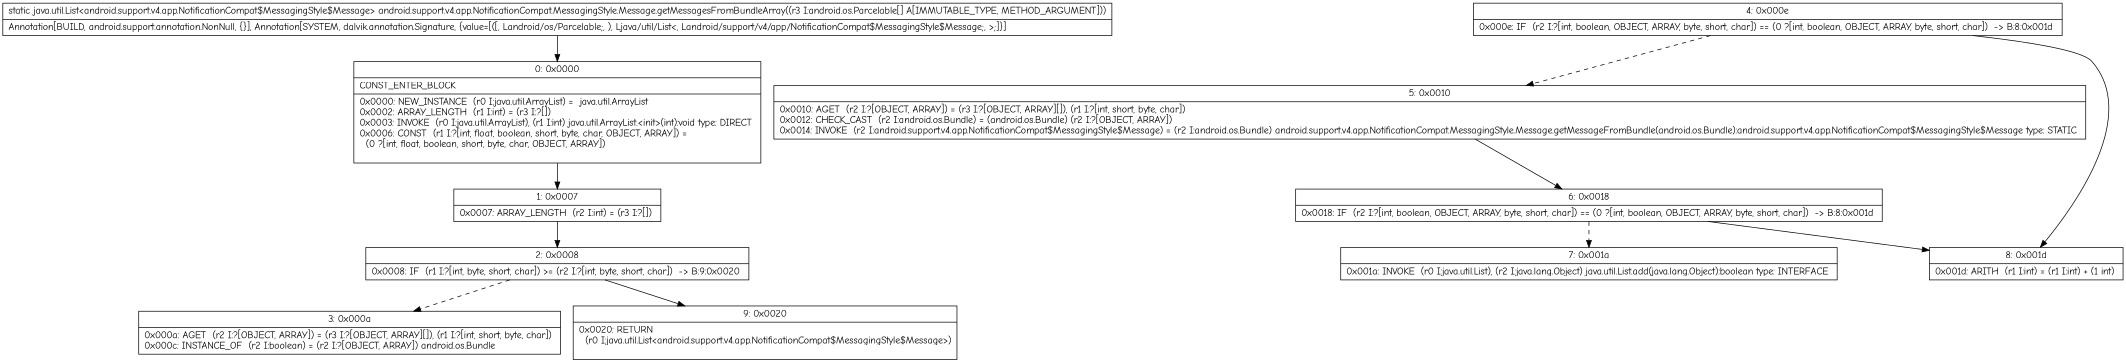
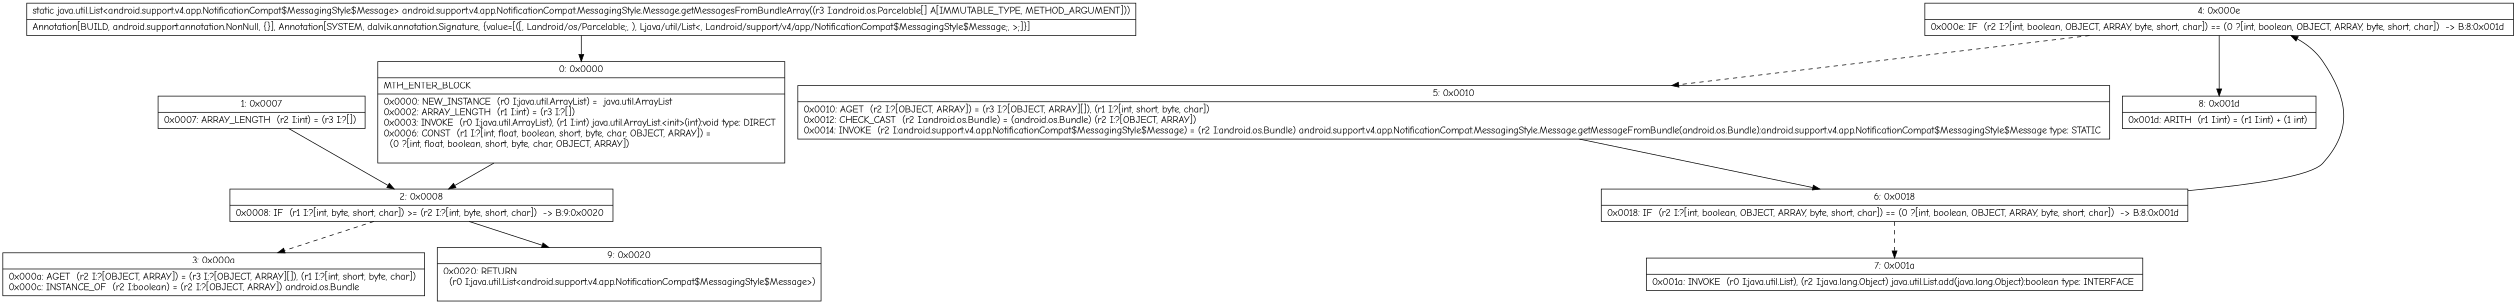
(408, 86) -> (427, 86)
(557, 172) -> (474, 174)
(1815, 235) -> (2325, 160)
